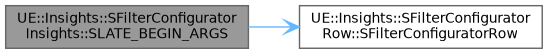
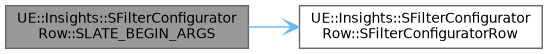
(127, 27) -> (127, 27)
